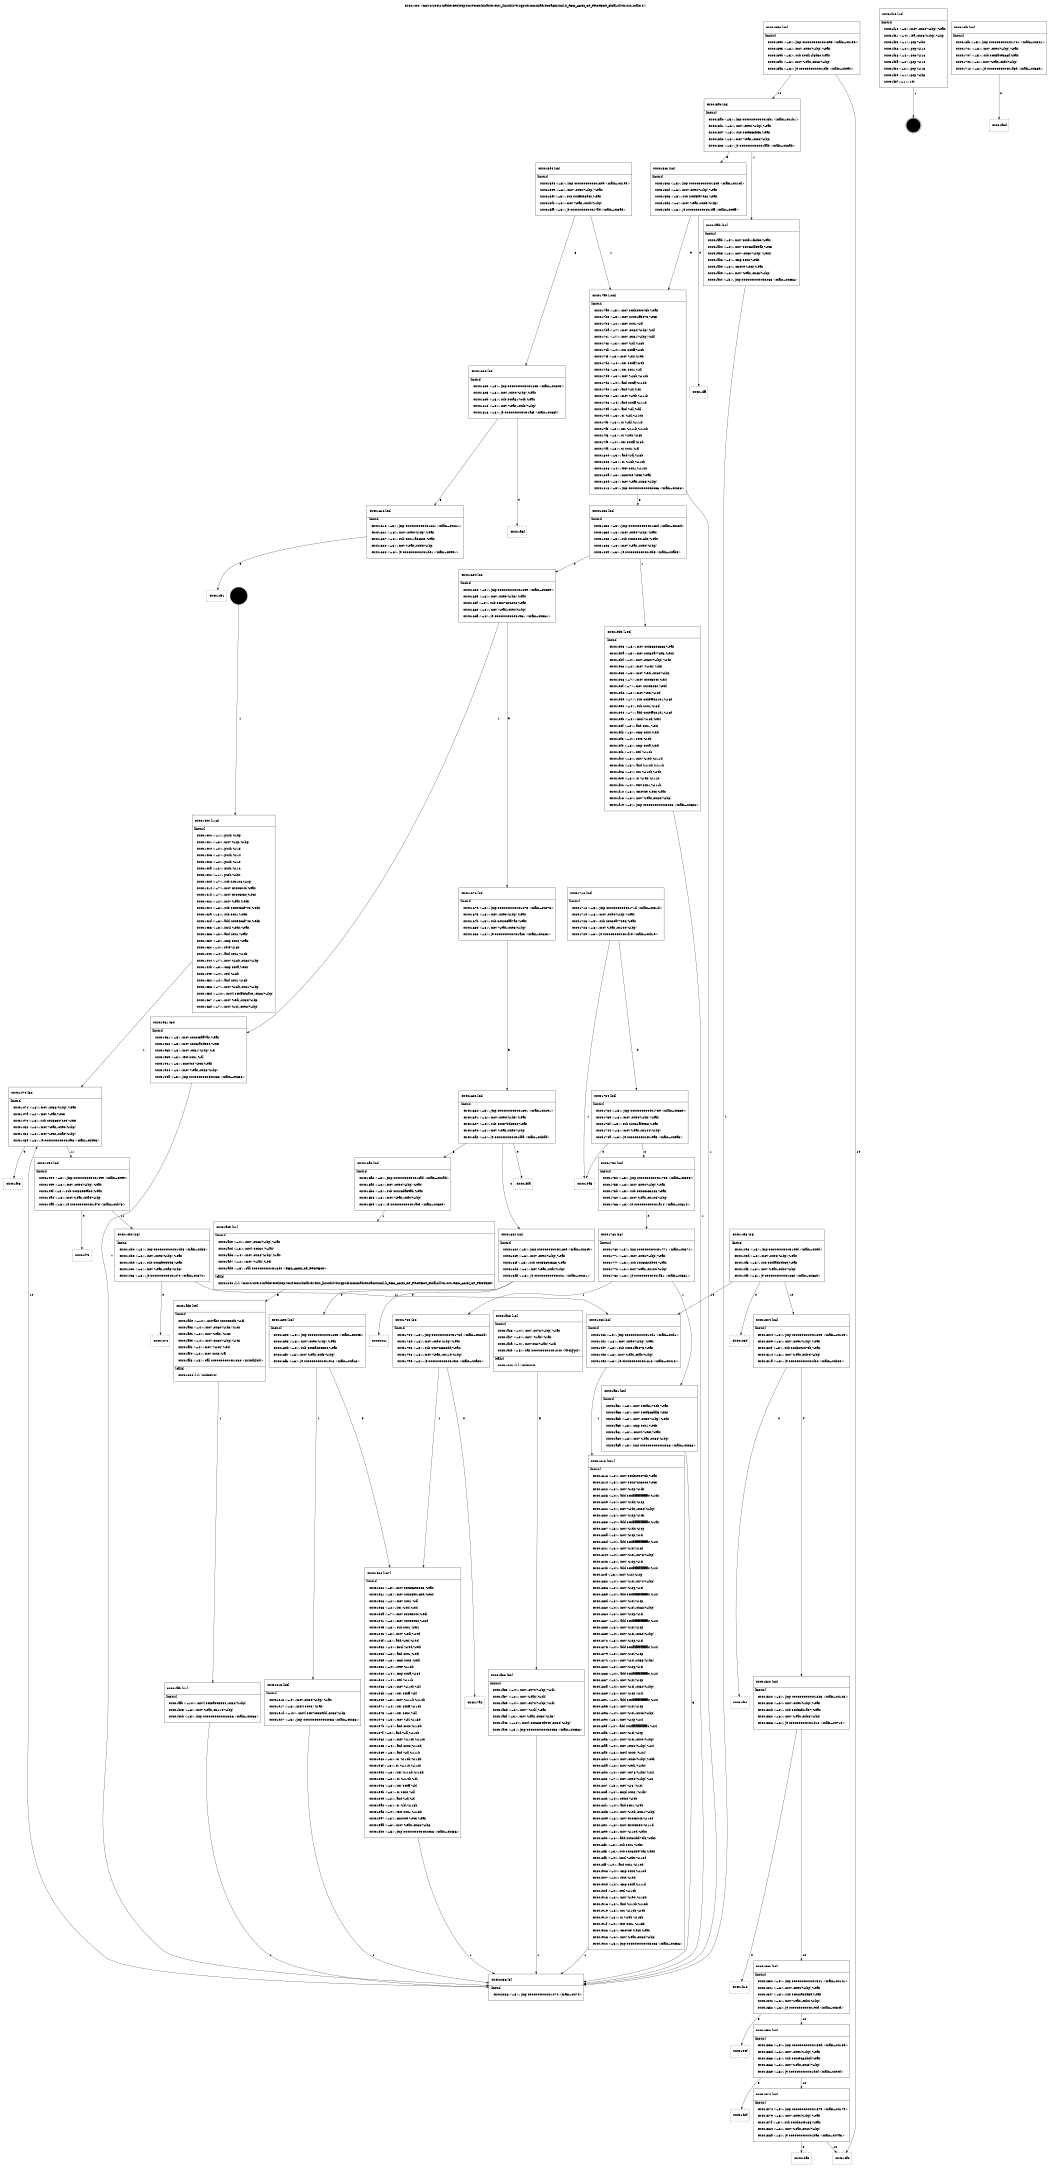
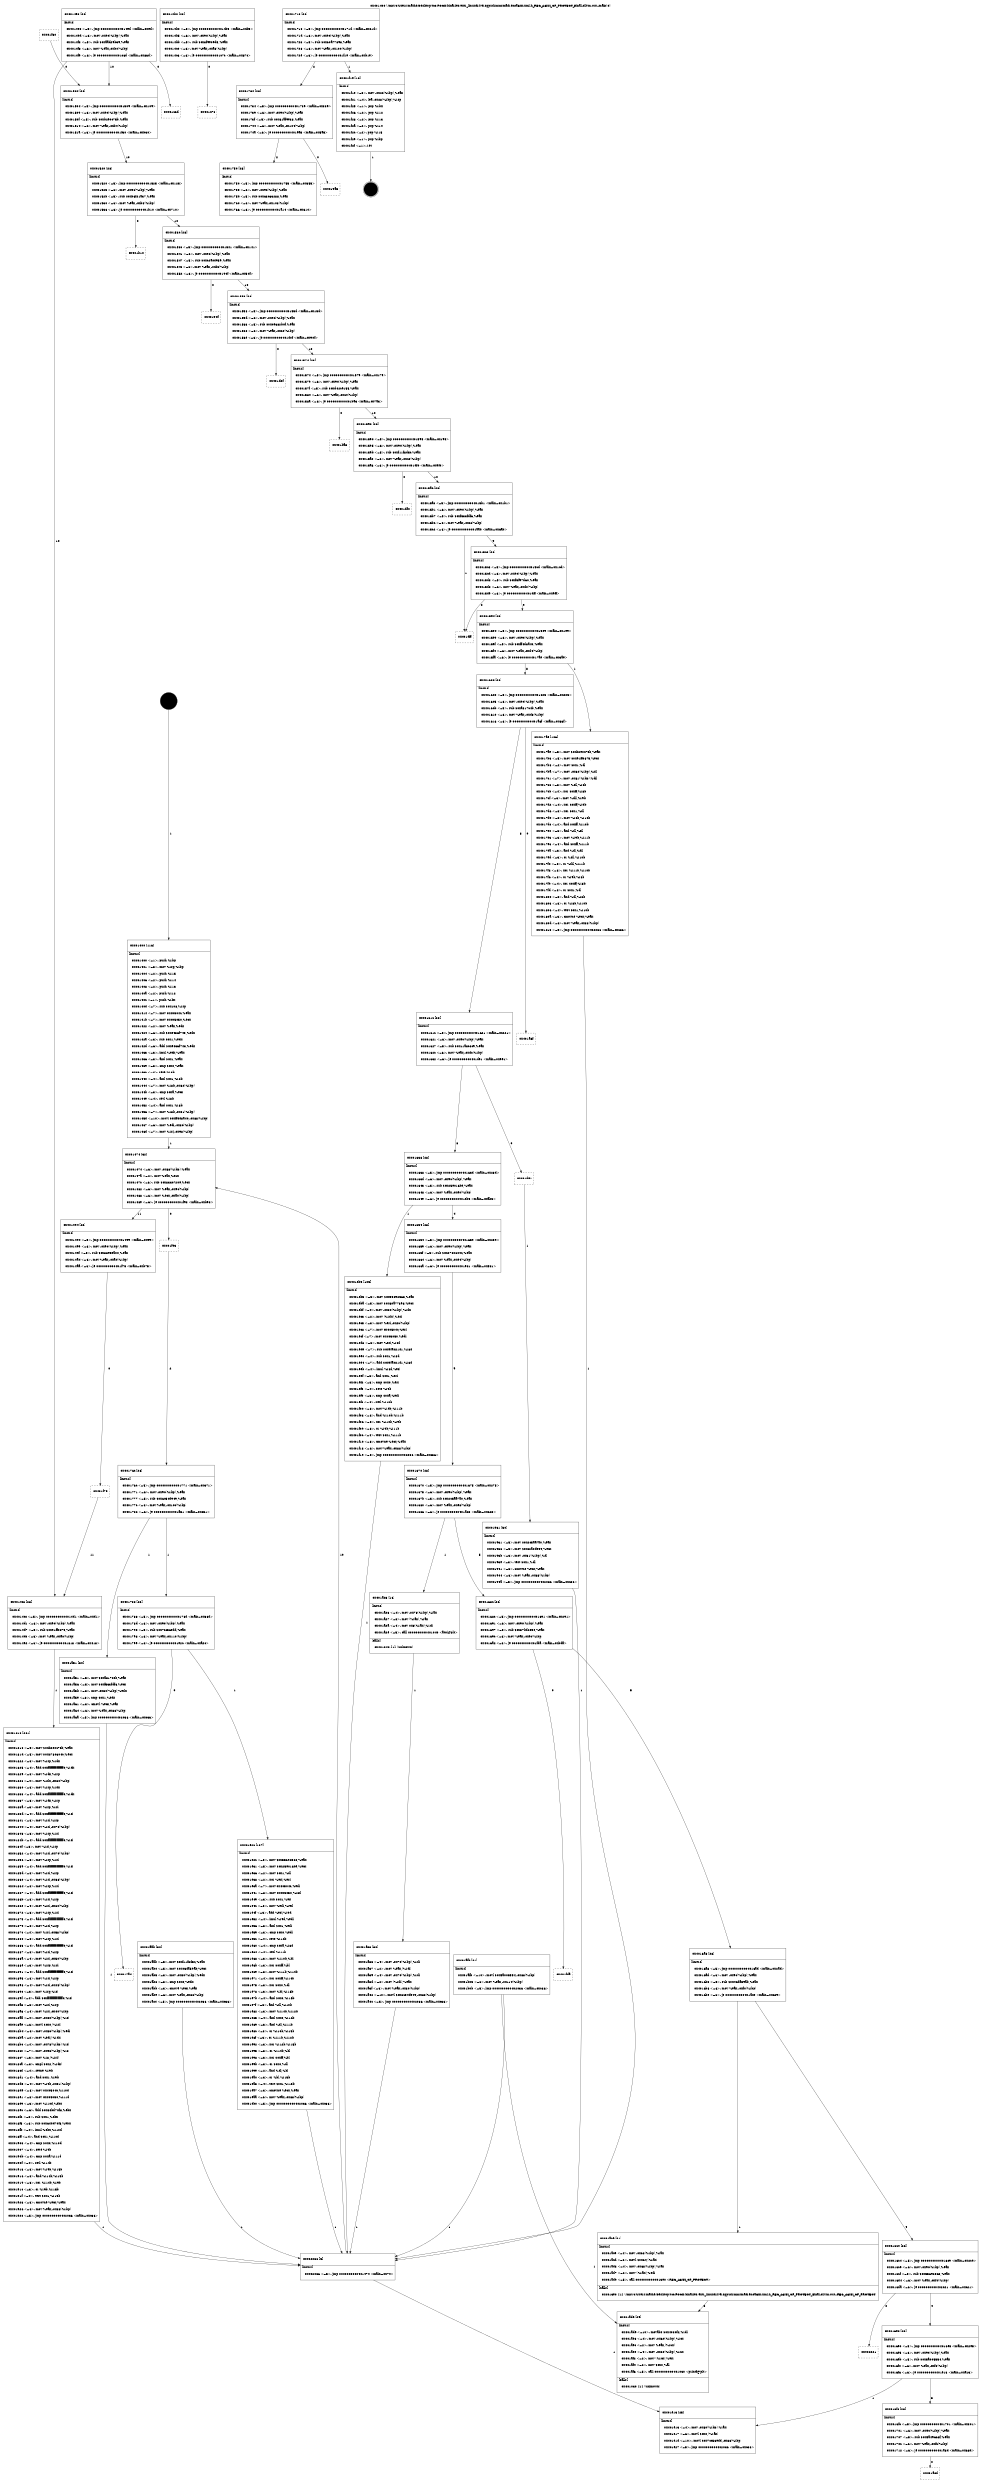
(752, 185) -> (464, 582)
(680, 252) -> (522, 604)
(638, 499) -> (459, 1108)
(402, 846) -> (527, 1352)
(590, 1057) -> (347, 66)
(858, 1152) -> (404, 477)
(503, 1187) -> (833, 2120)
(121, 1219) -> none
(647, 1219) -> (168, 1357)
(391, 1296) -> (81, 1546)
(539, 1418) -> (415, 1690)
(803, 1418) -> (127, 157)
(365, 1465) -> (930, 2390)
(740, 1527) -> (62, 64)
(216, 1531) -> (527, 2170)
none -> (435, 1554)
(693, 1703) -> (111, 1975)
(333, 1905) -> (514, 2348)
(831, 2146) -> (370, 412)
